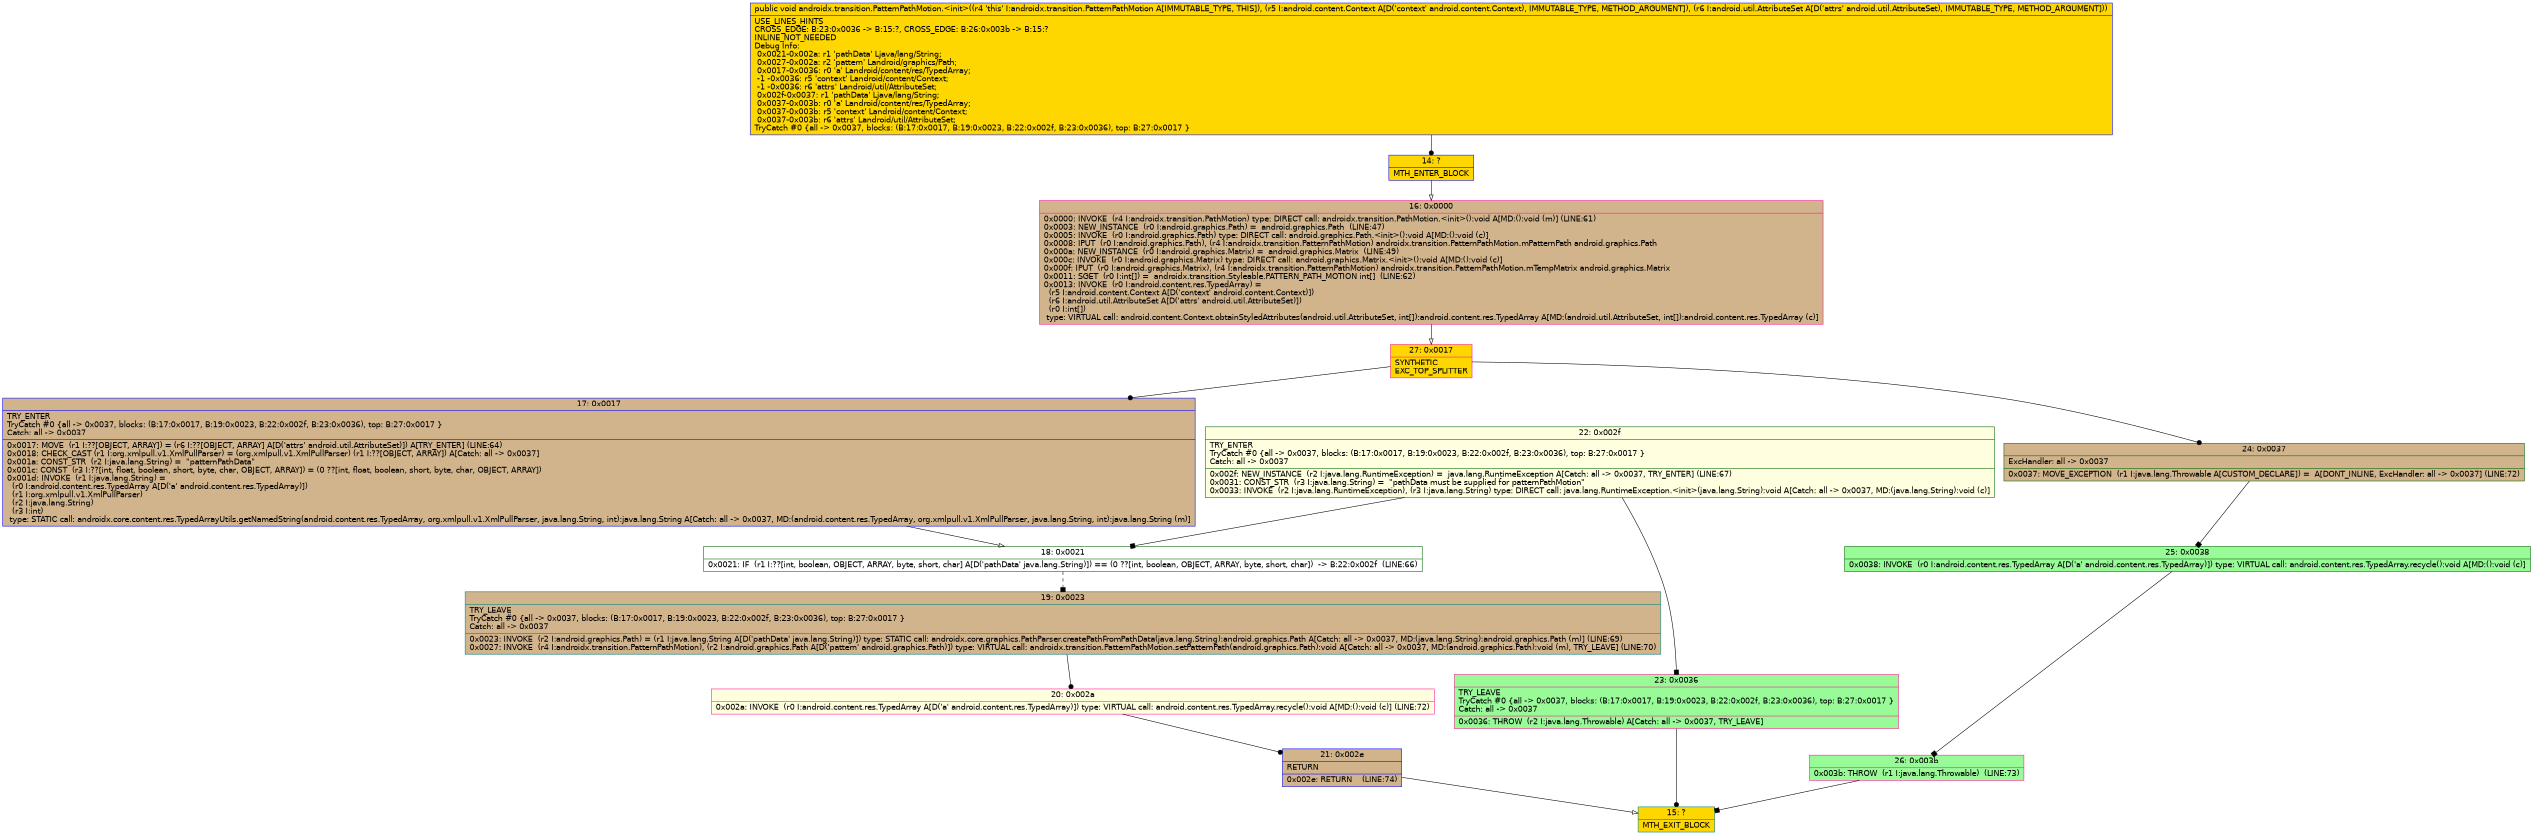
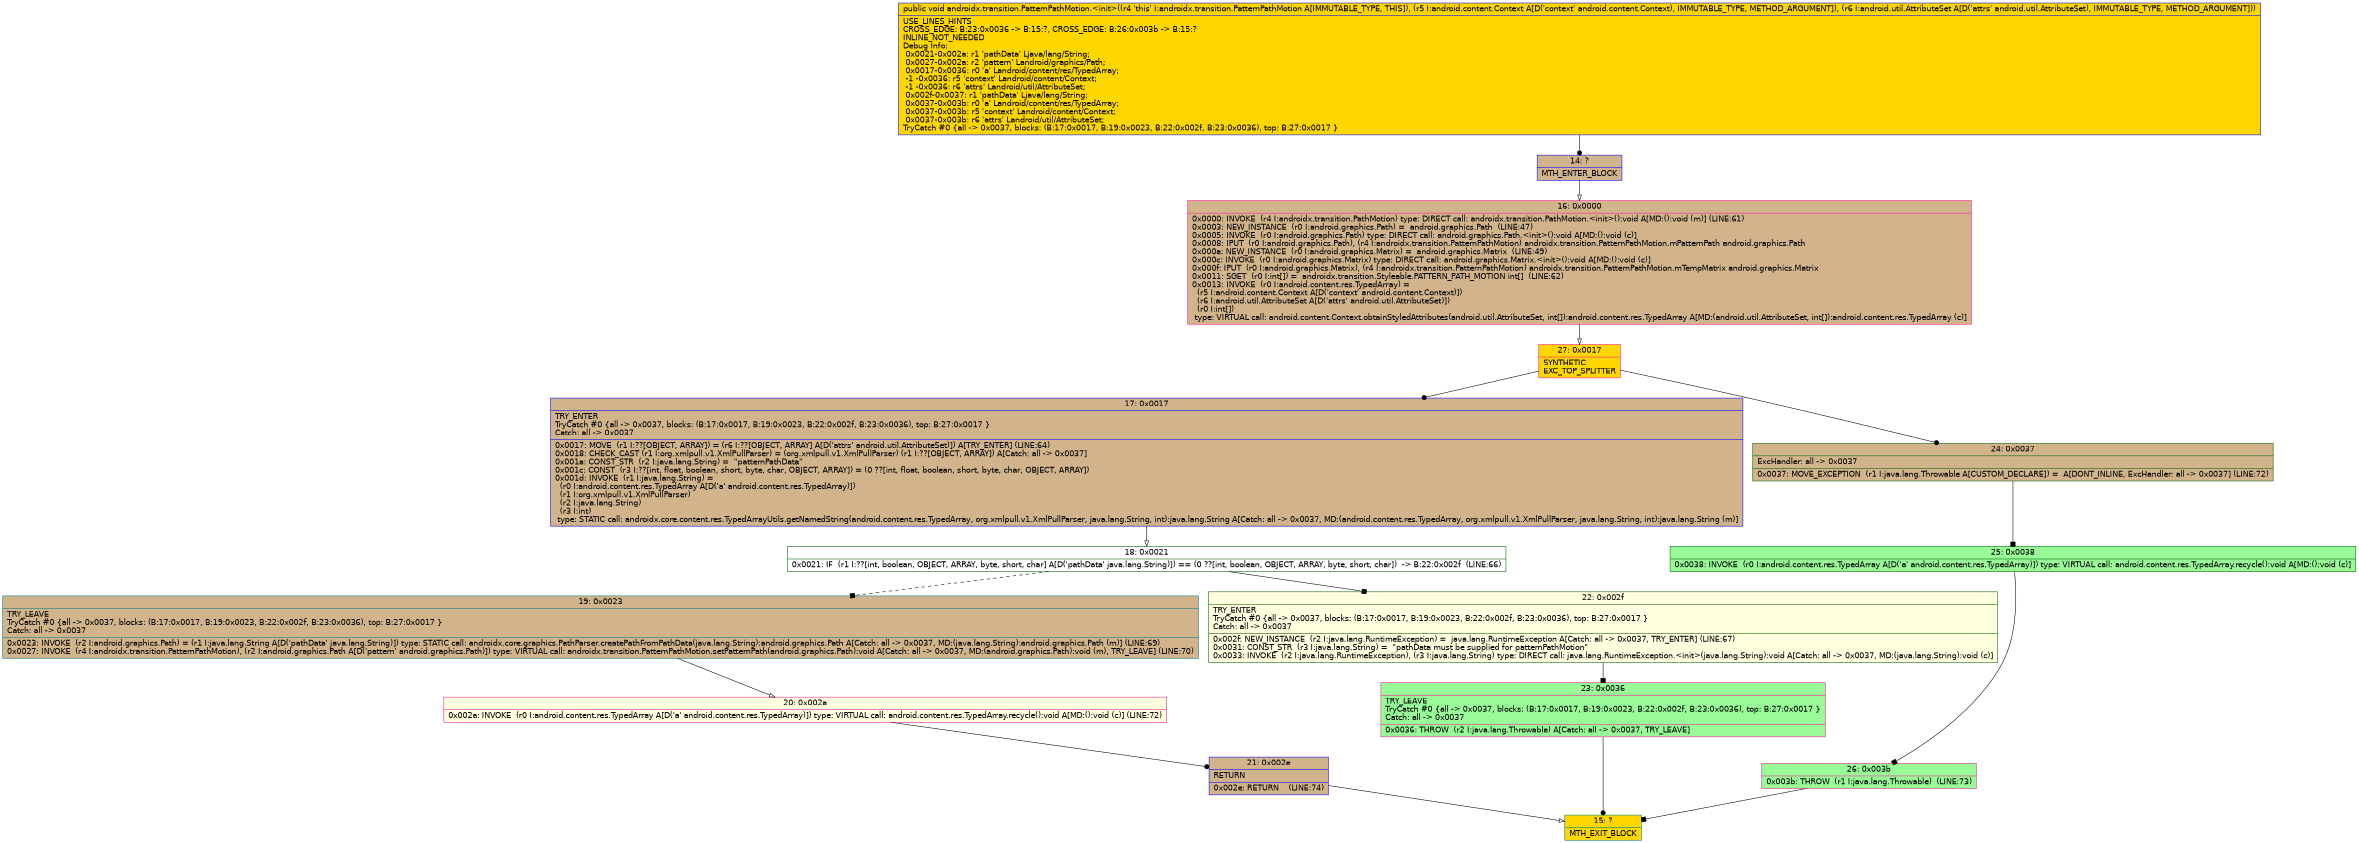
(1431, 168) -> (1580, 168)
(1270, 521) -> (1295, 581)
(1069, 669) -> (724, 677)
